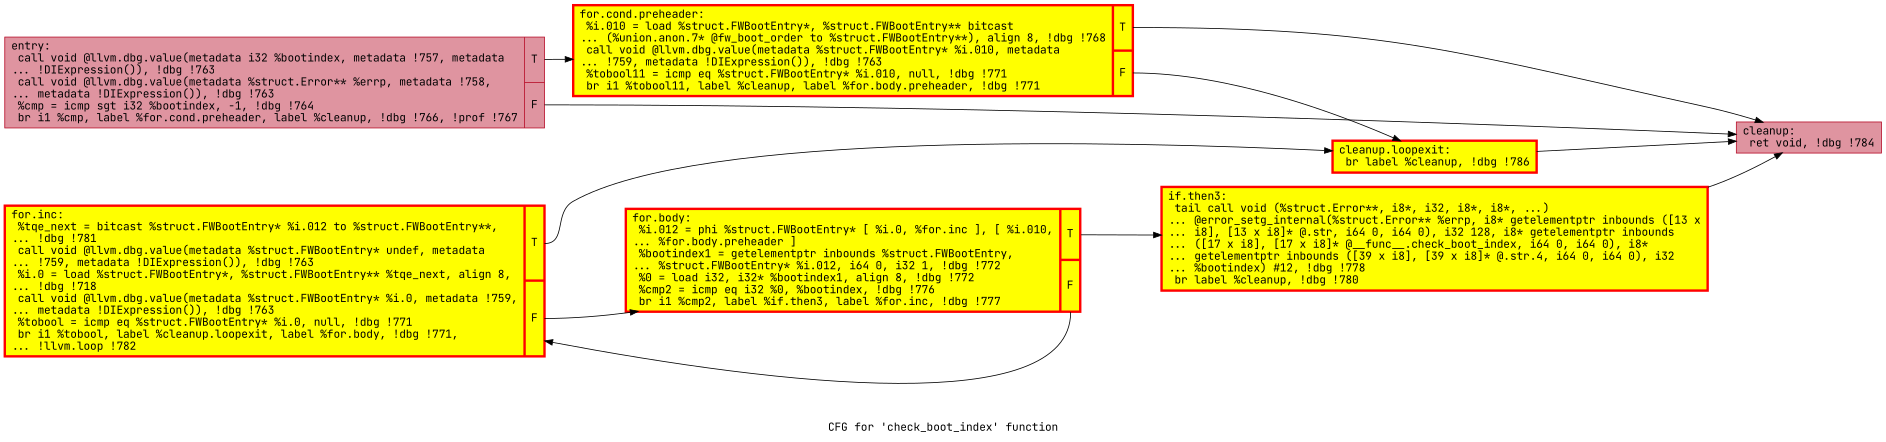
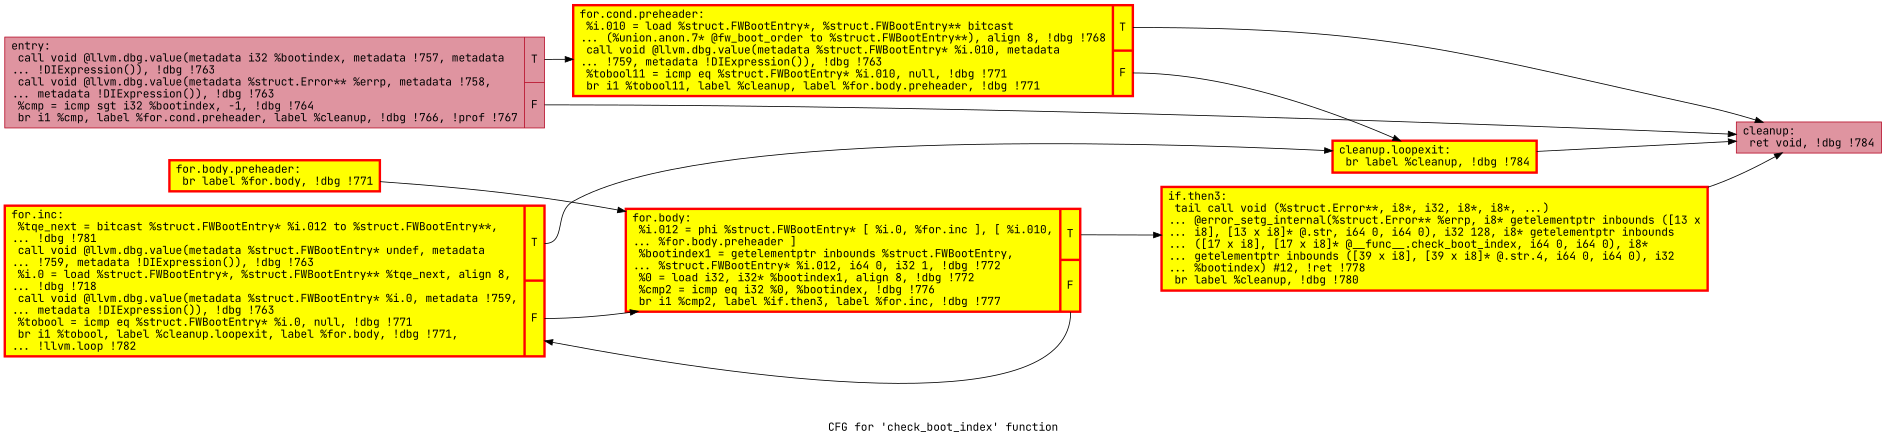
(1435, 162) -> (1435, 162)
none -> (275, 176)
(1267, 268) -> (1267, 268)
